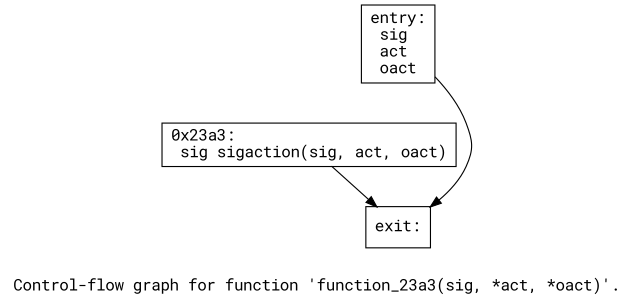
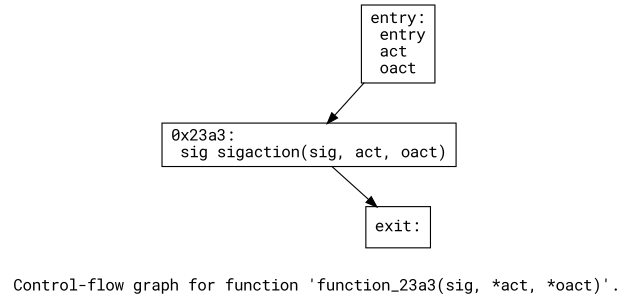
(389, 35) -> (398, 35)
(471, 139) -> (350, 99)
